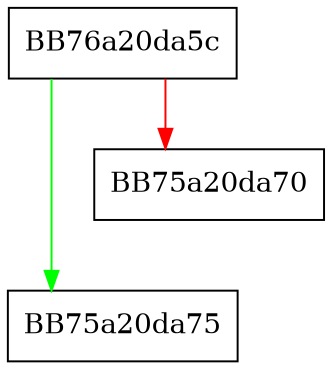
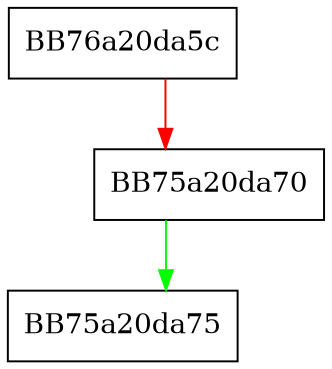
(52, 175) -> (166, 245)
